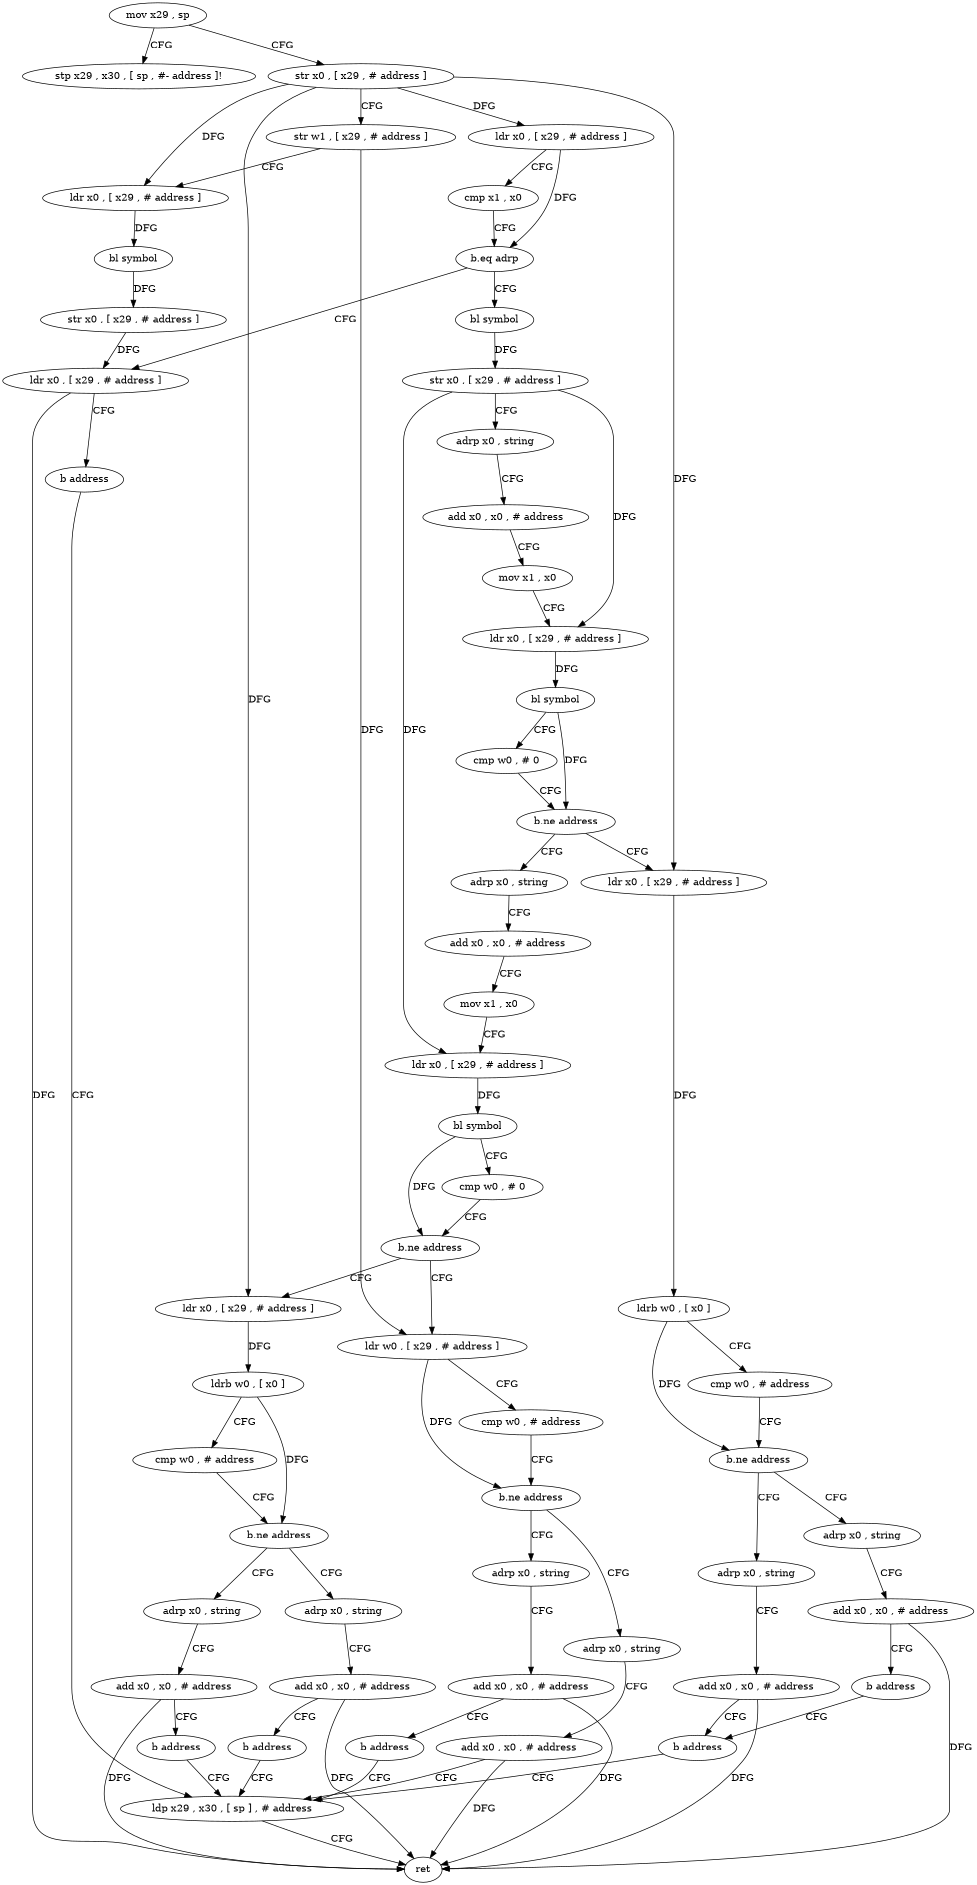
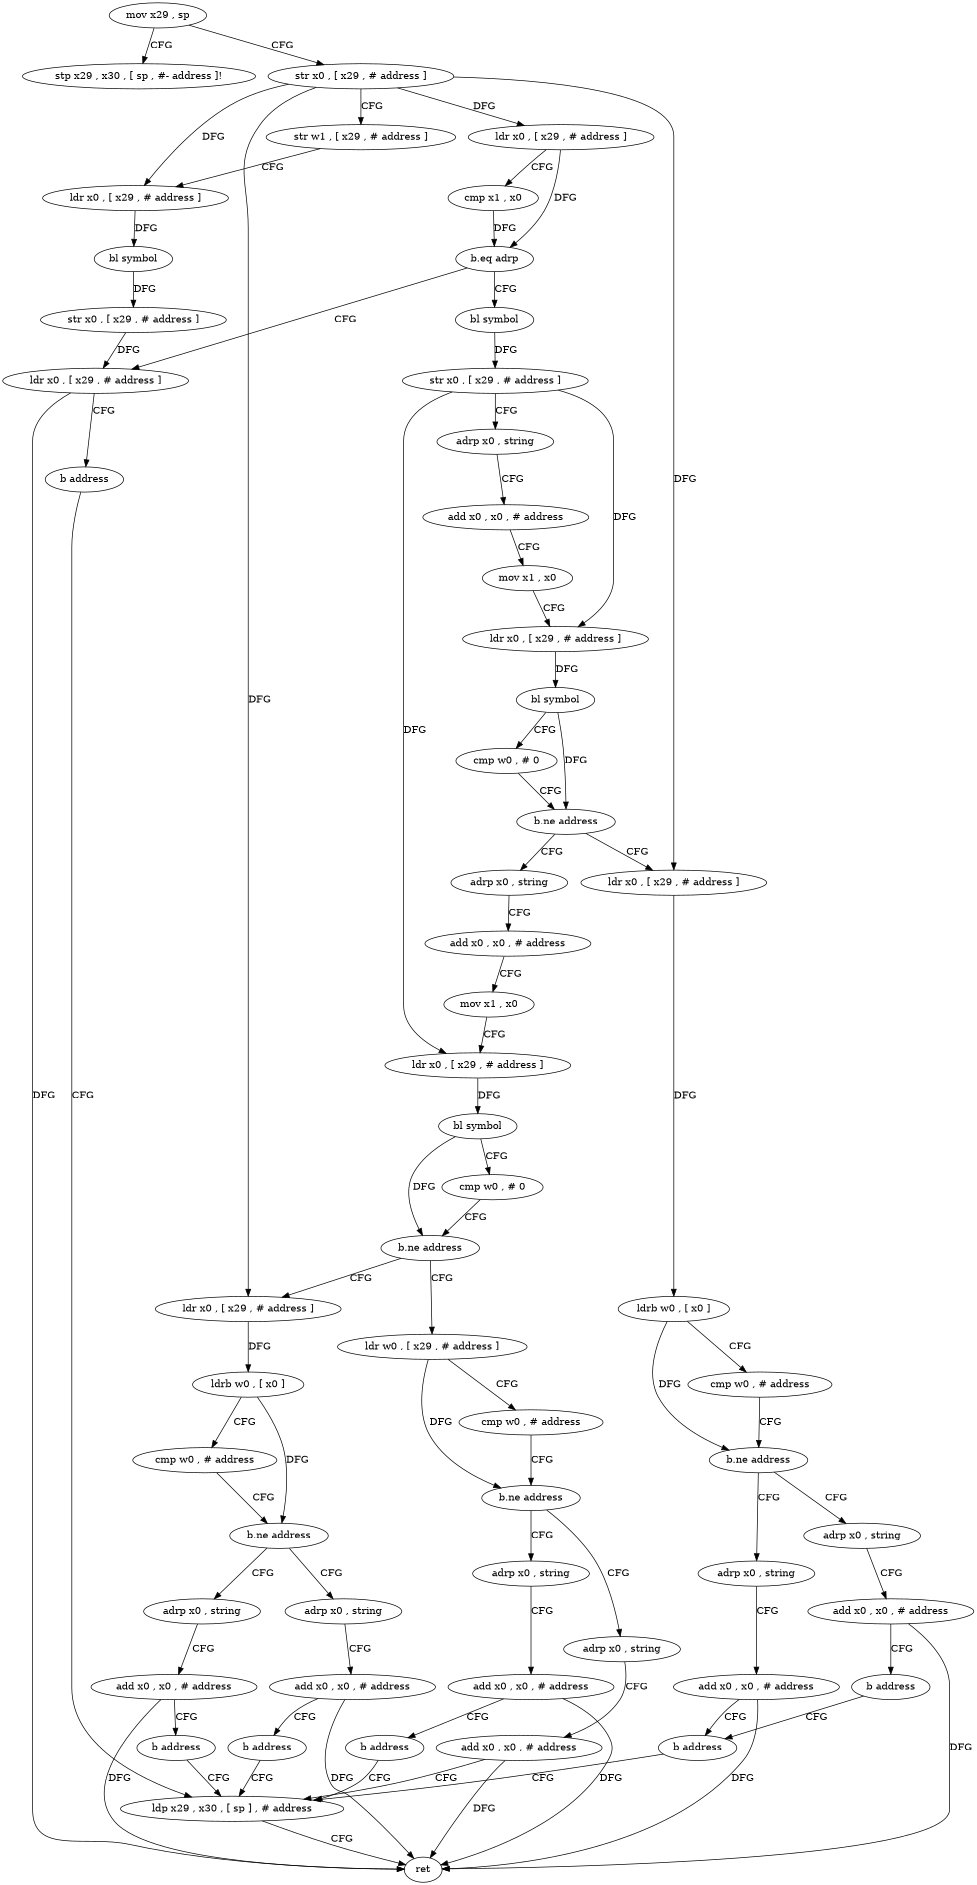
(505, 229) -> (505, 229)
(361, 749) -> none
